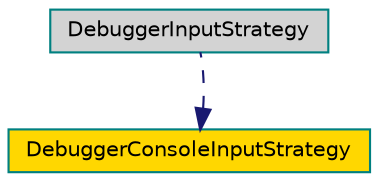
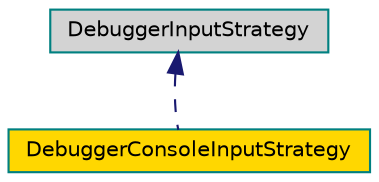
(203, 80) -> (175, 102)
